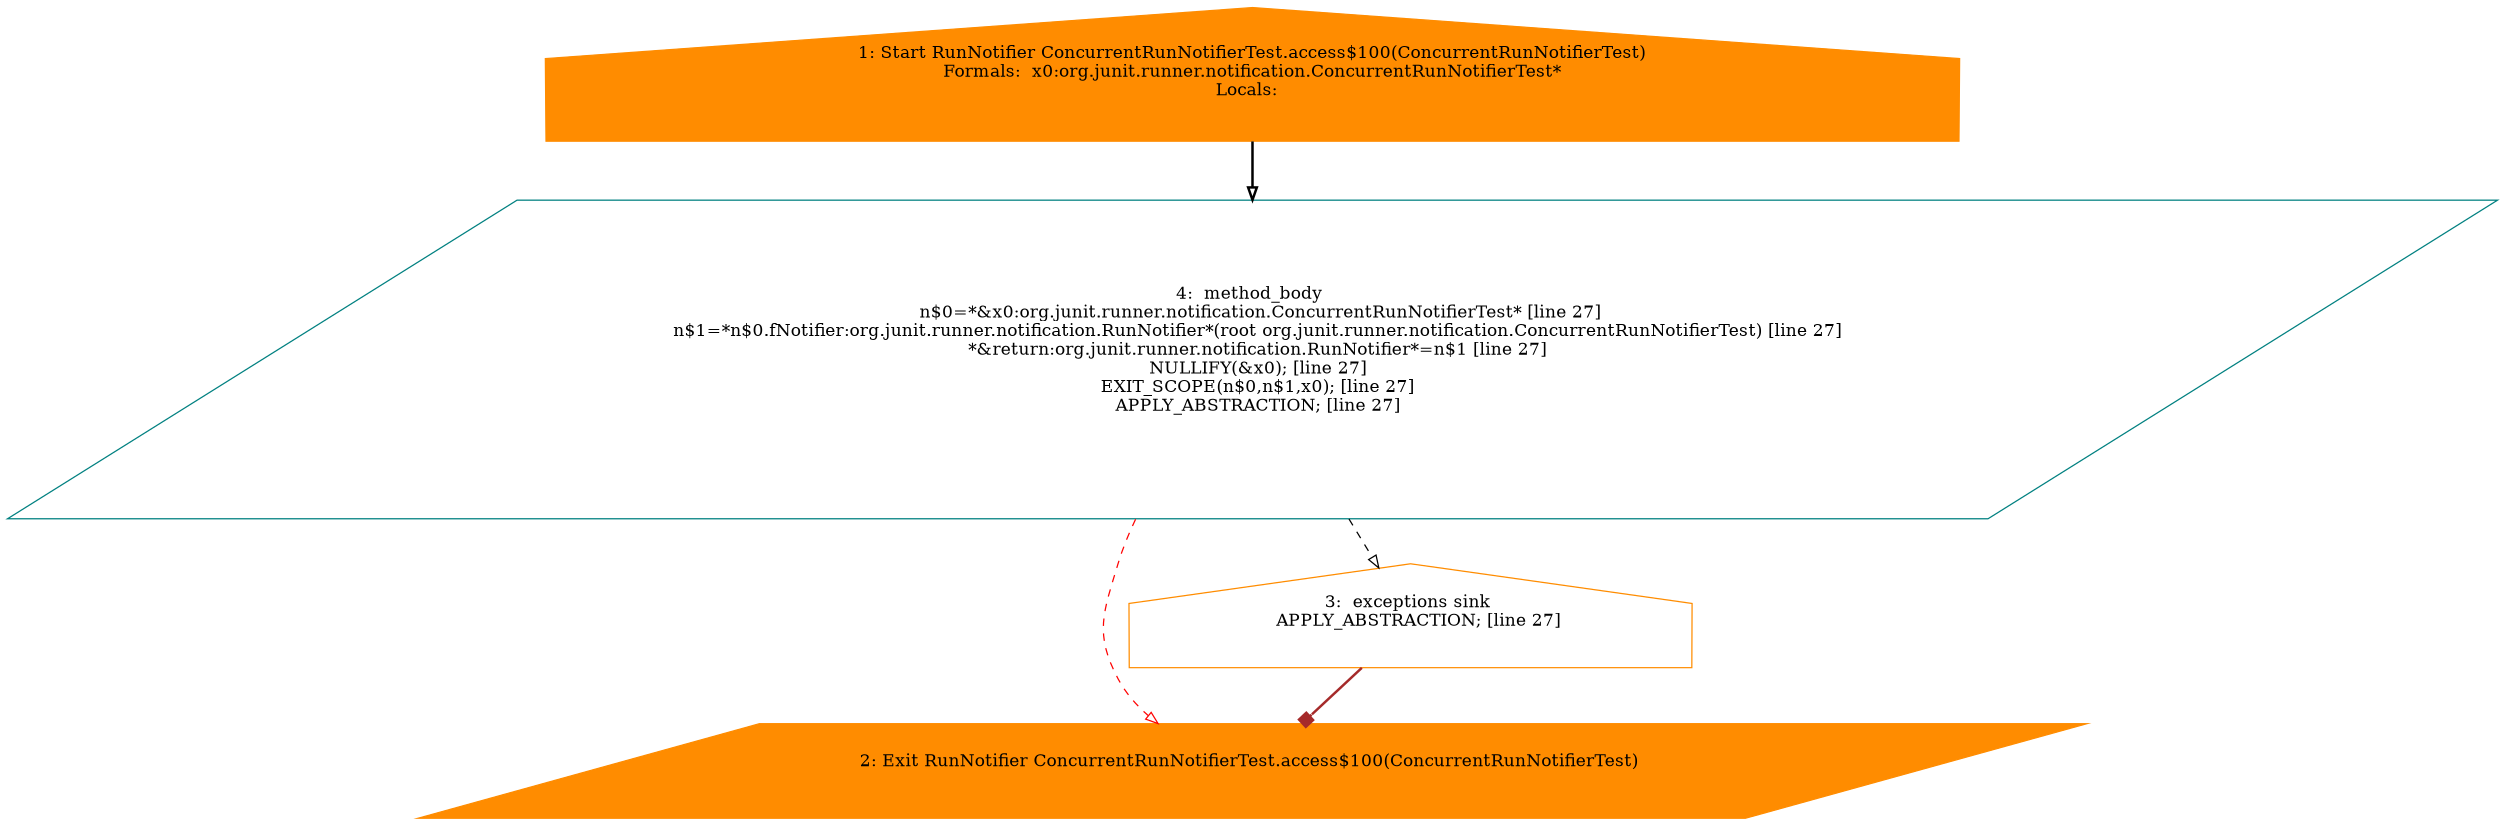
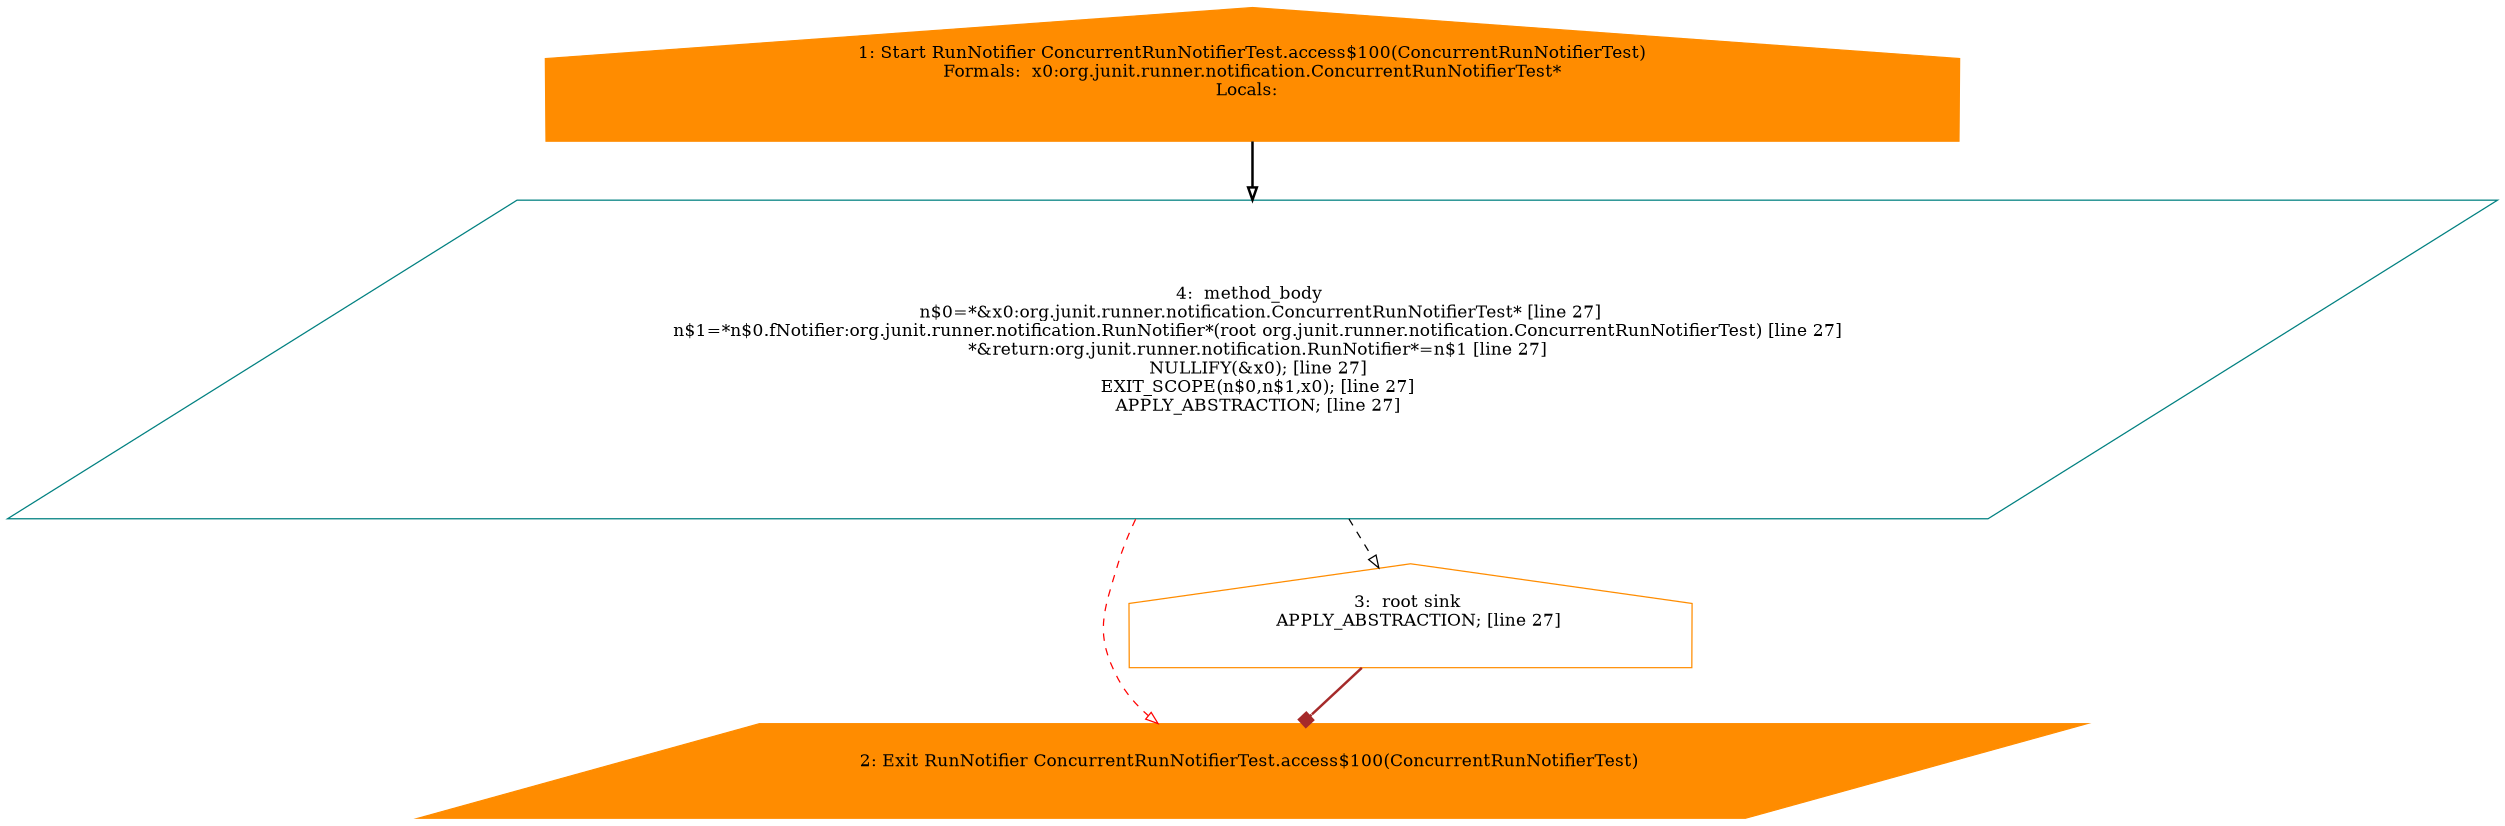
(1411, 621) -> (1411, 621)
